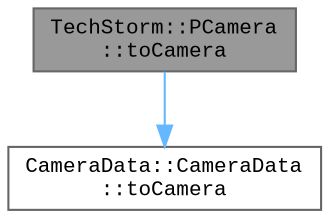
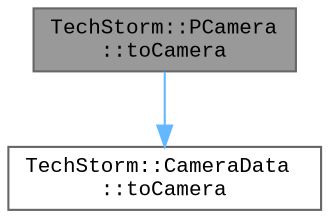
(165, 178) -> (165, 178)
